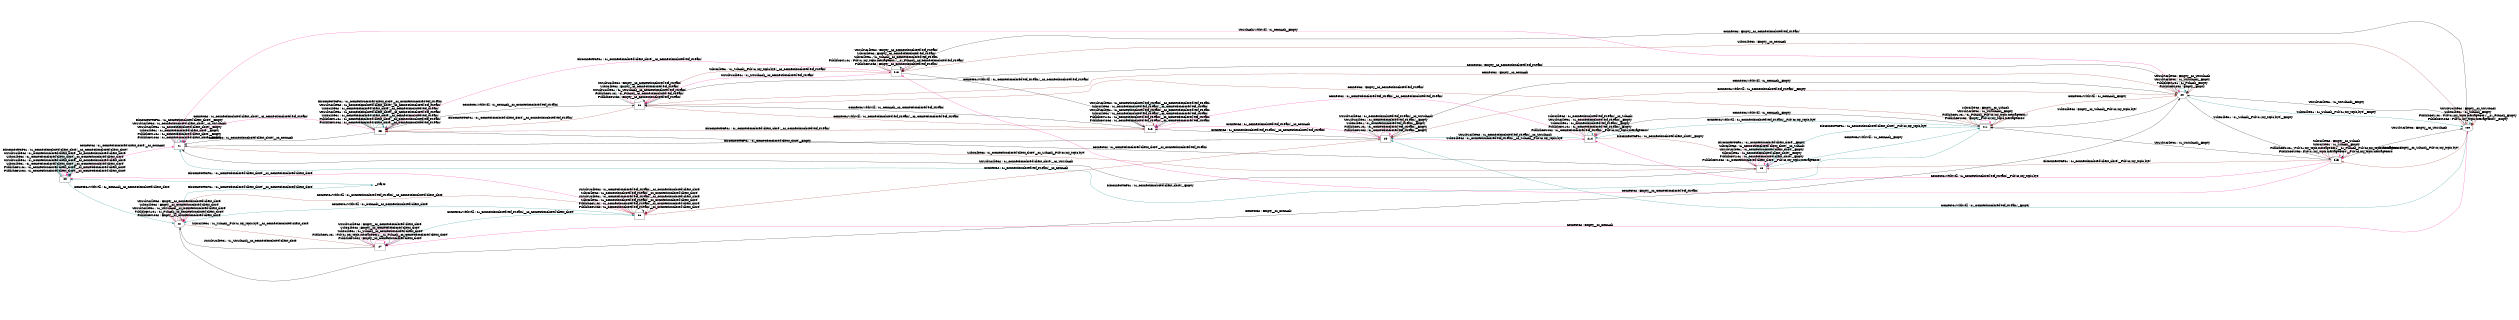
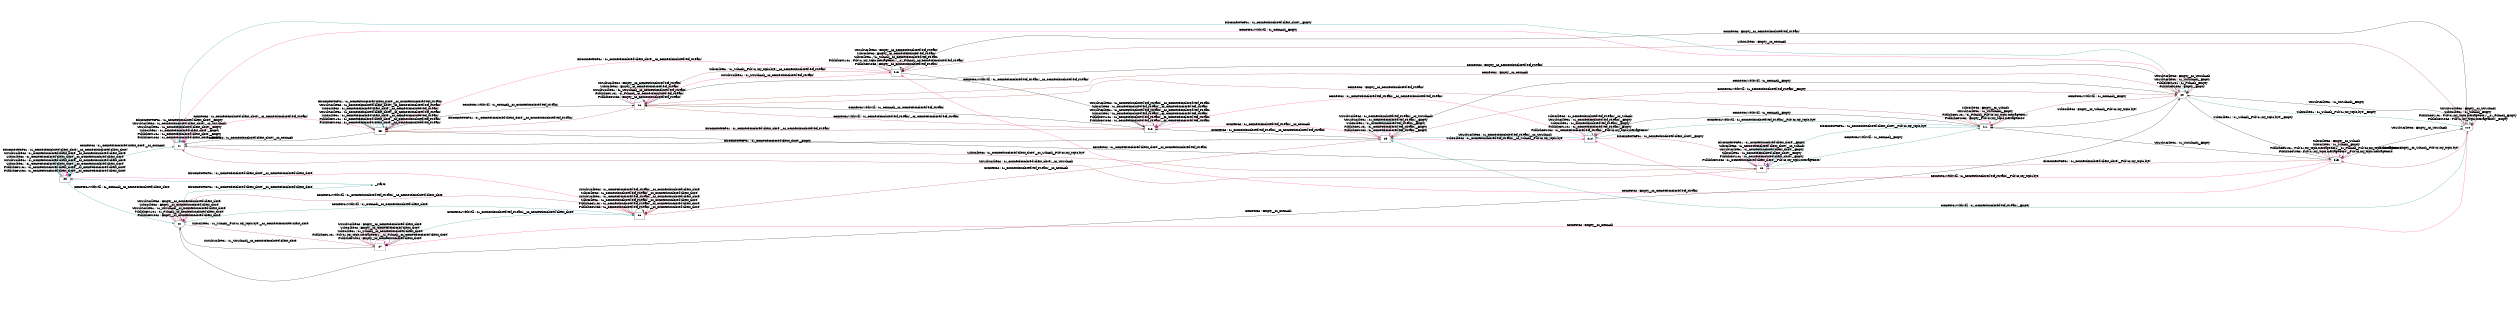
(1268, 30) -> (1268, 30)
(2468, 128) -> (2468, 128)
(119, 157) -> (119, 157)
(971, 163) -> (971, 163)
(1091, 175) -> (1151, 24)
